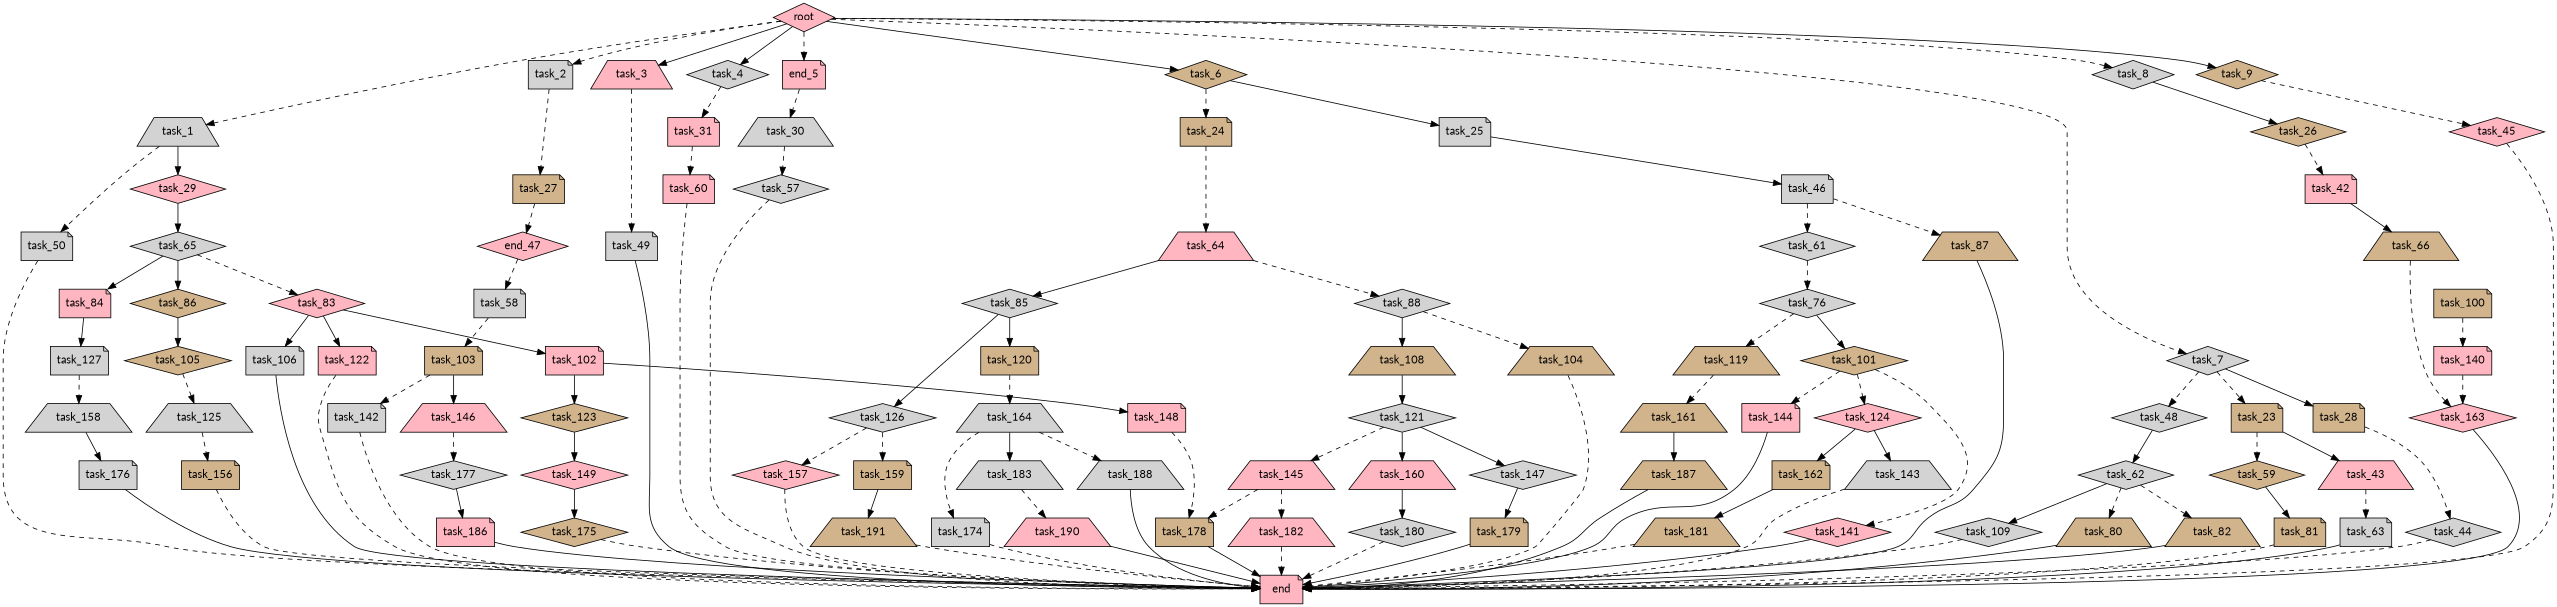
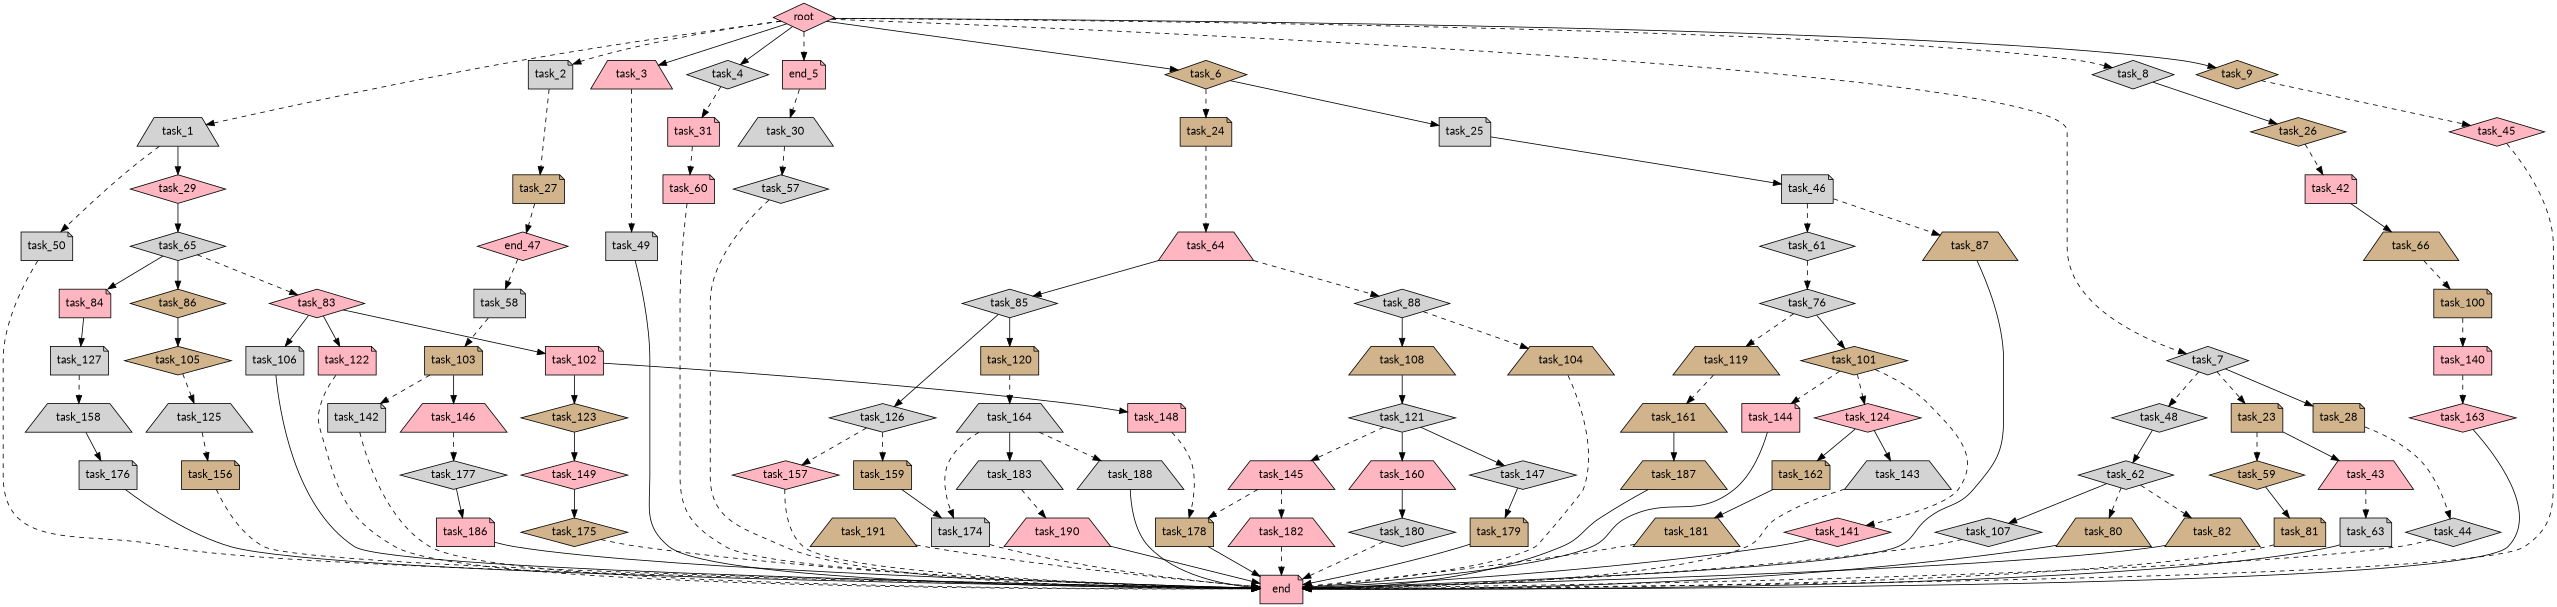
(2415, 334) -> (2434, 272)
(874, 500) -> (918, 501)
(1988, 532) -> (1988, 532)
